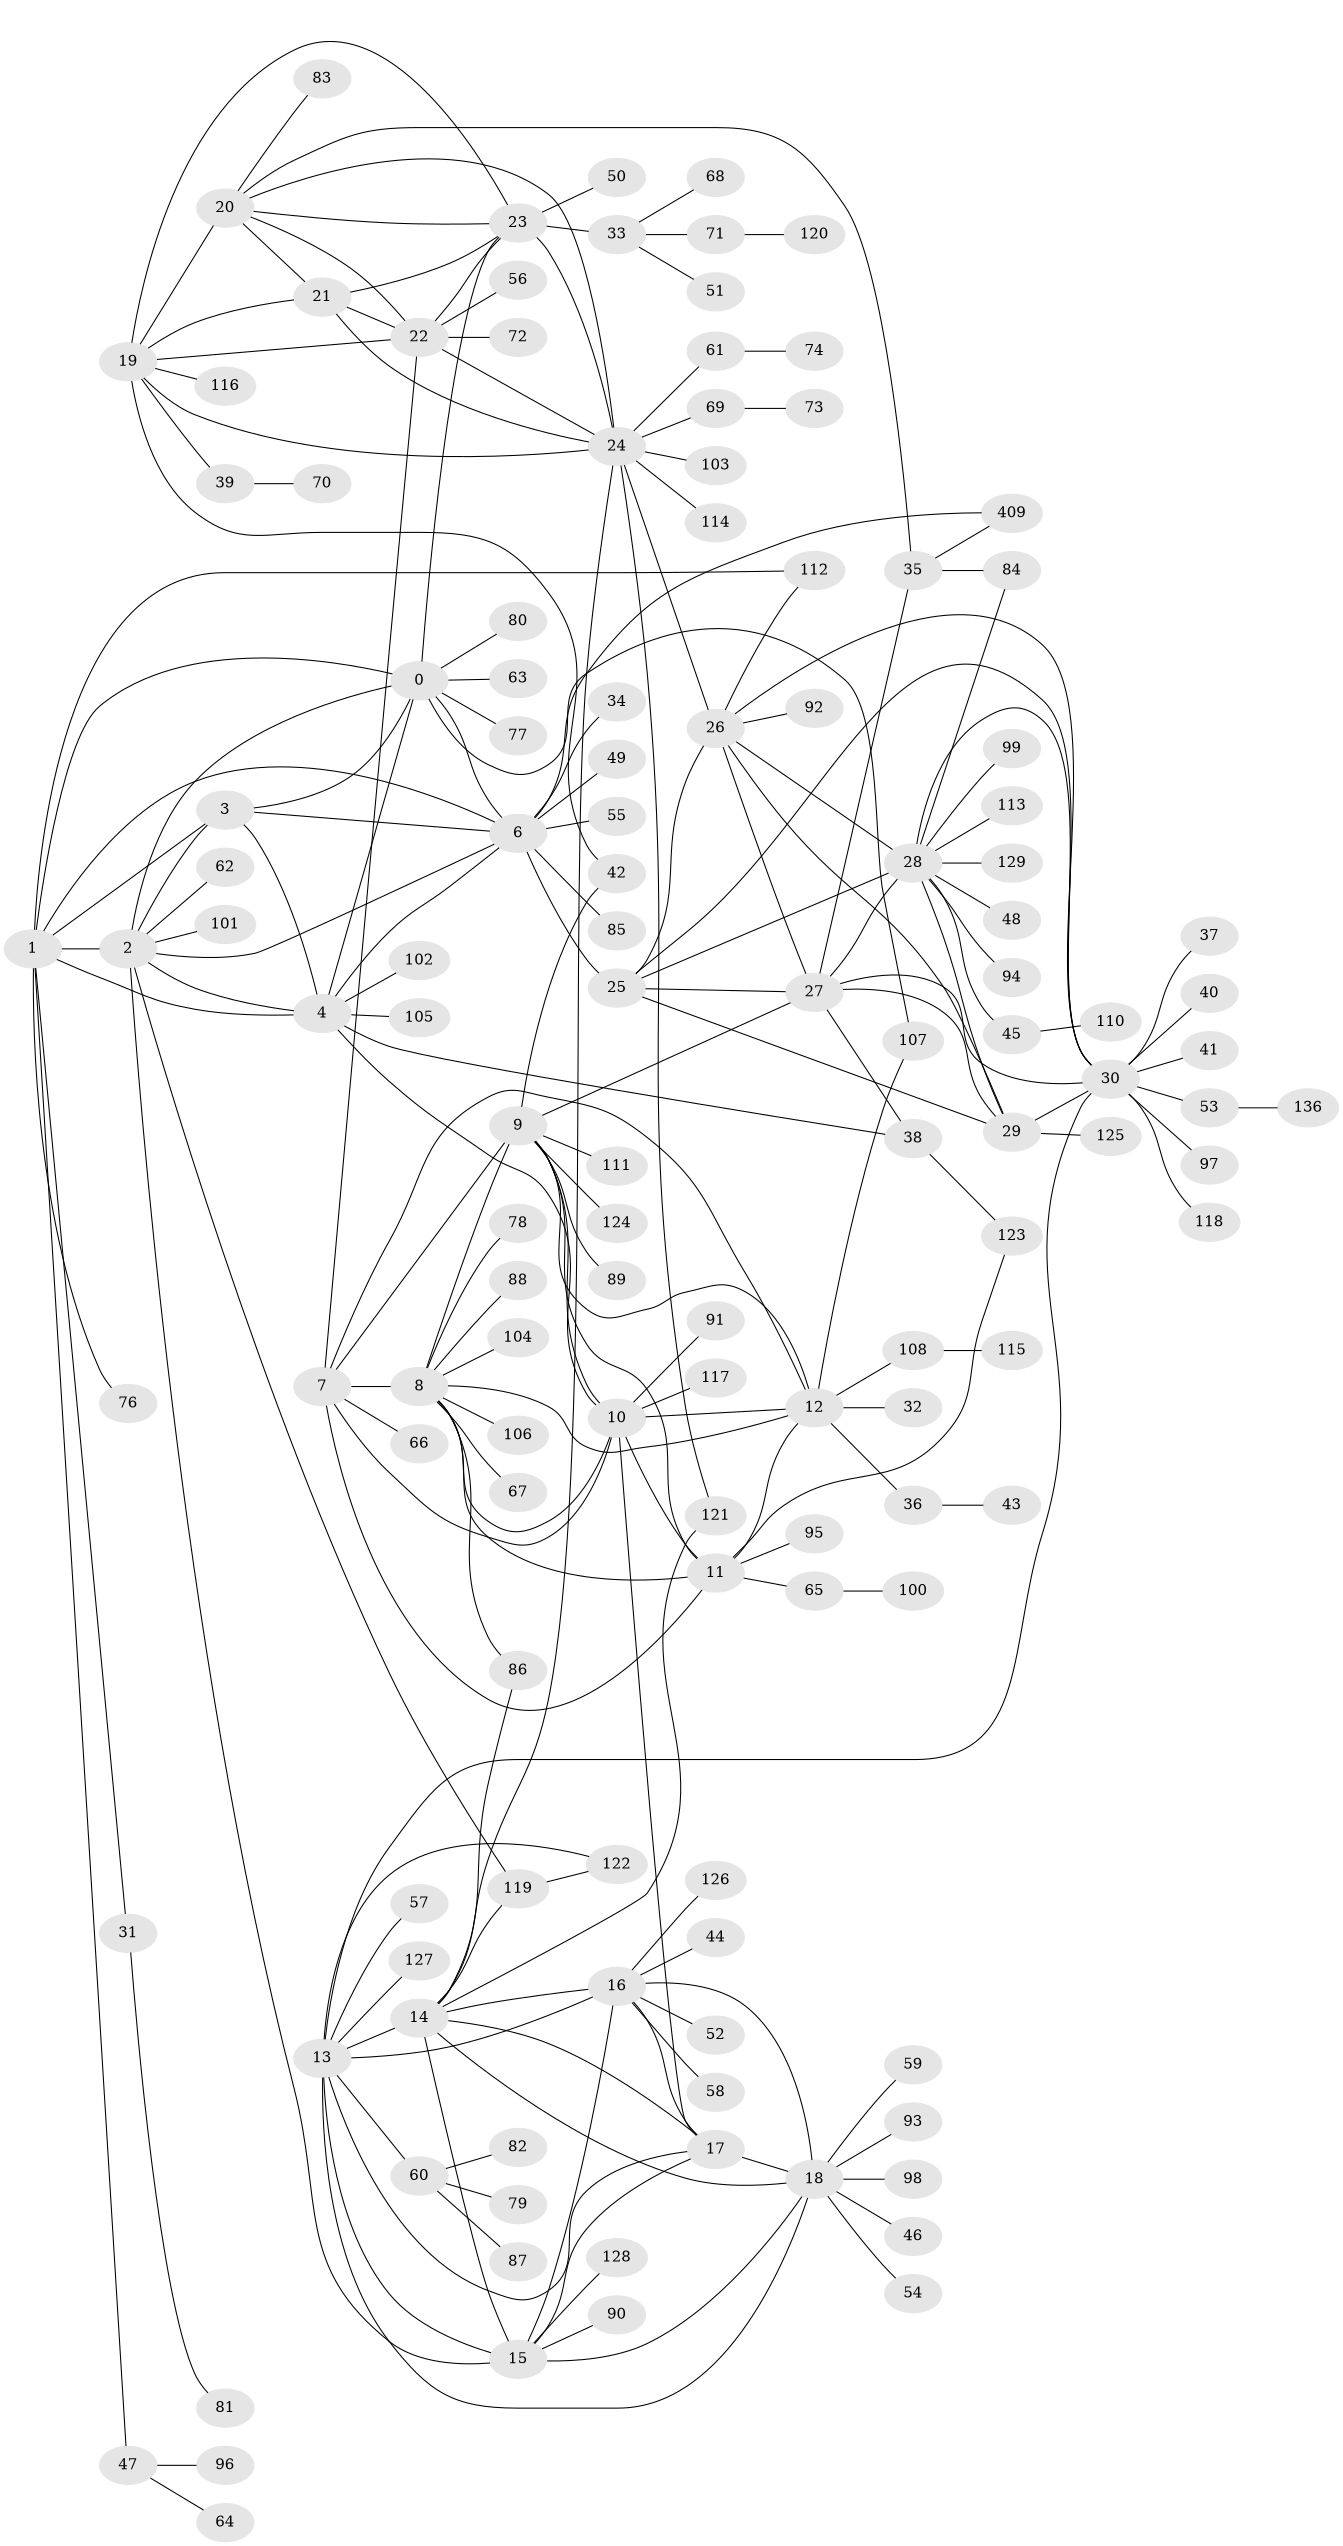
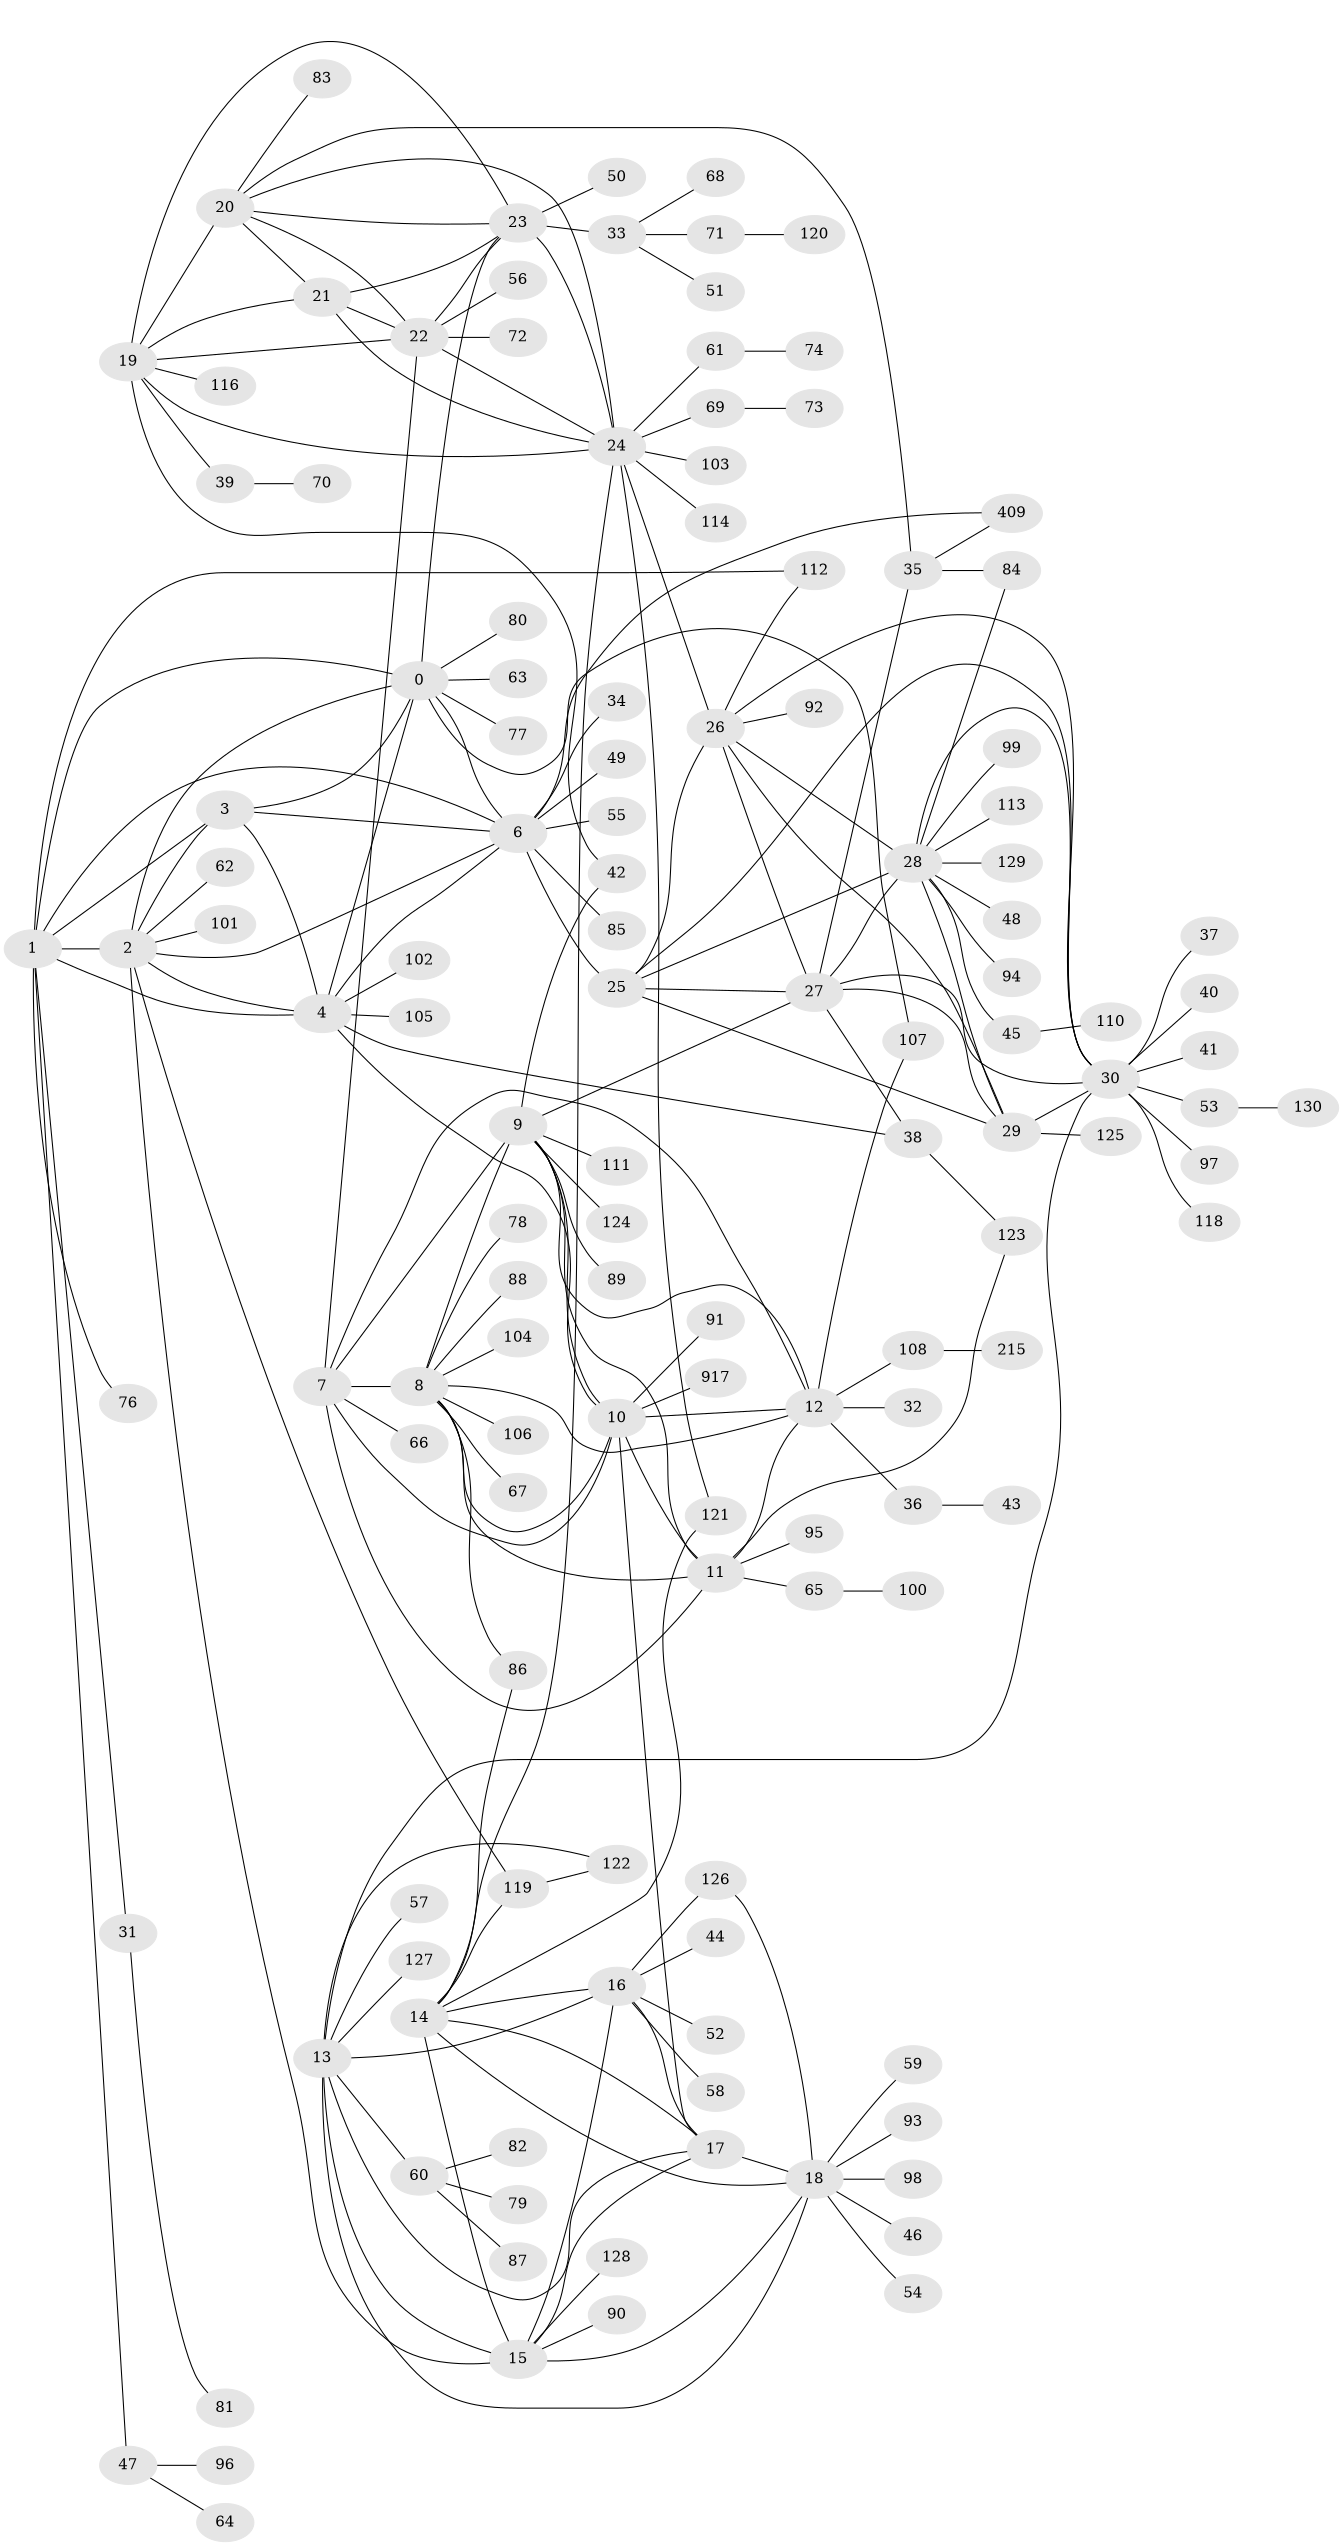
(1308, 1108) -> (1308, 1108)
(1012, 1351) -> (1012, 1351)
(716, 1378) -> (716, 1378)
(768, 2031) -> (790, 2023)
(371, 2038) -> none
